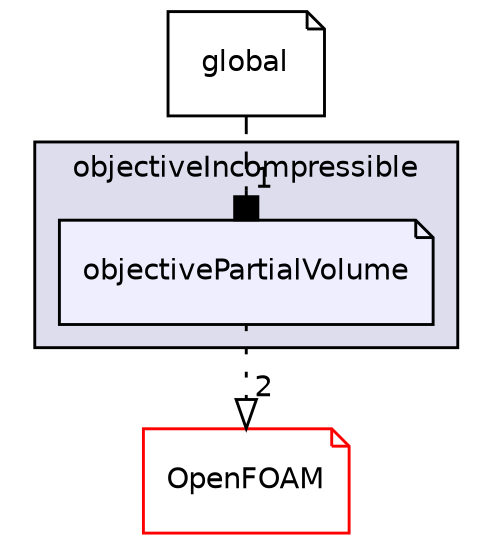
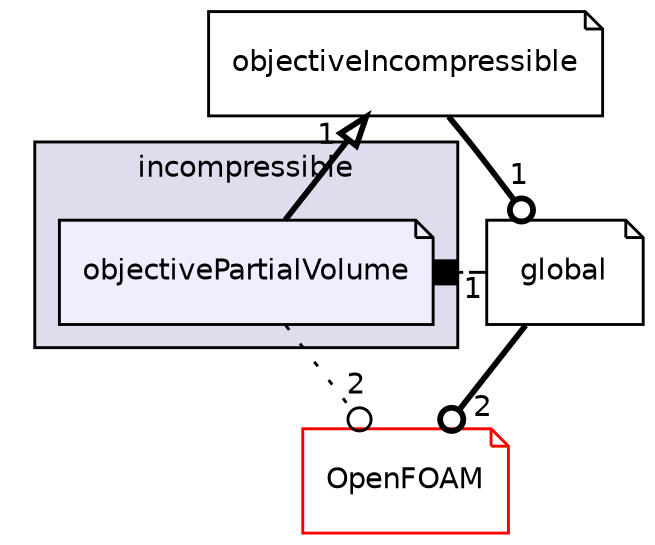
none -> (406, 64)
(246, 169) -> (246, 169)
(246, 366) -> (319, 368)
none -> (492, 368)
